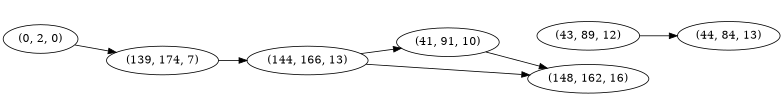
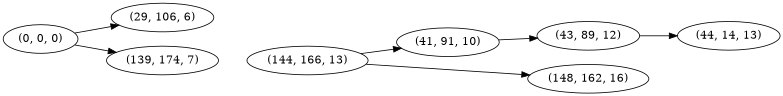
none -> (163, 18)
(729, 36) -> (729, 36)
(41, 39) -> (41, 39)
(513, 59) -> (514, 39)
(229, 60) -> none
